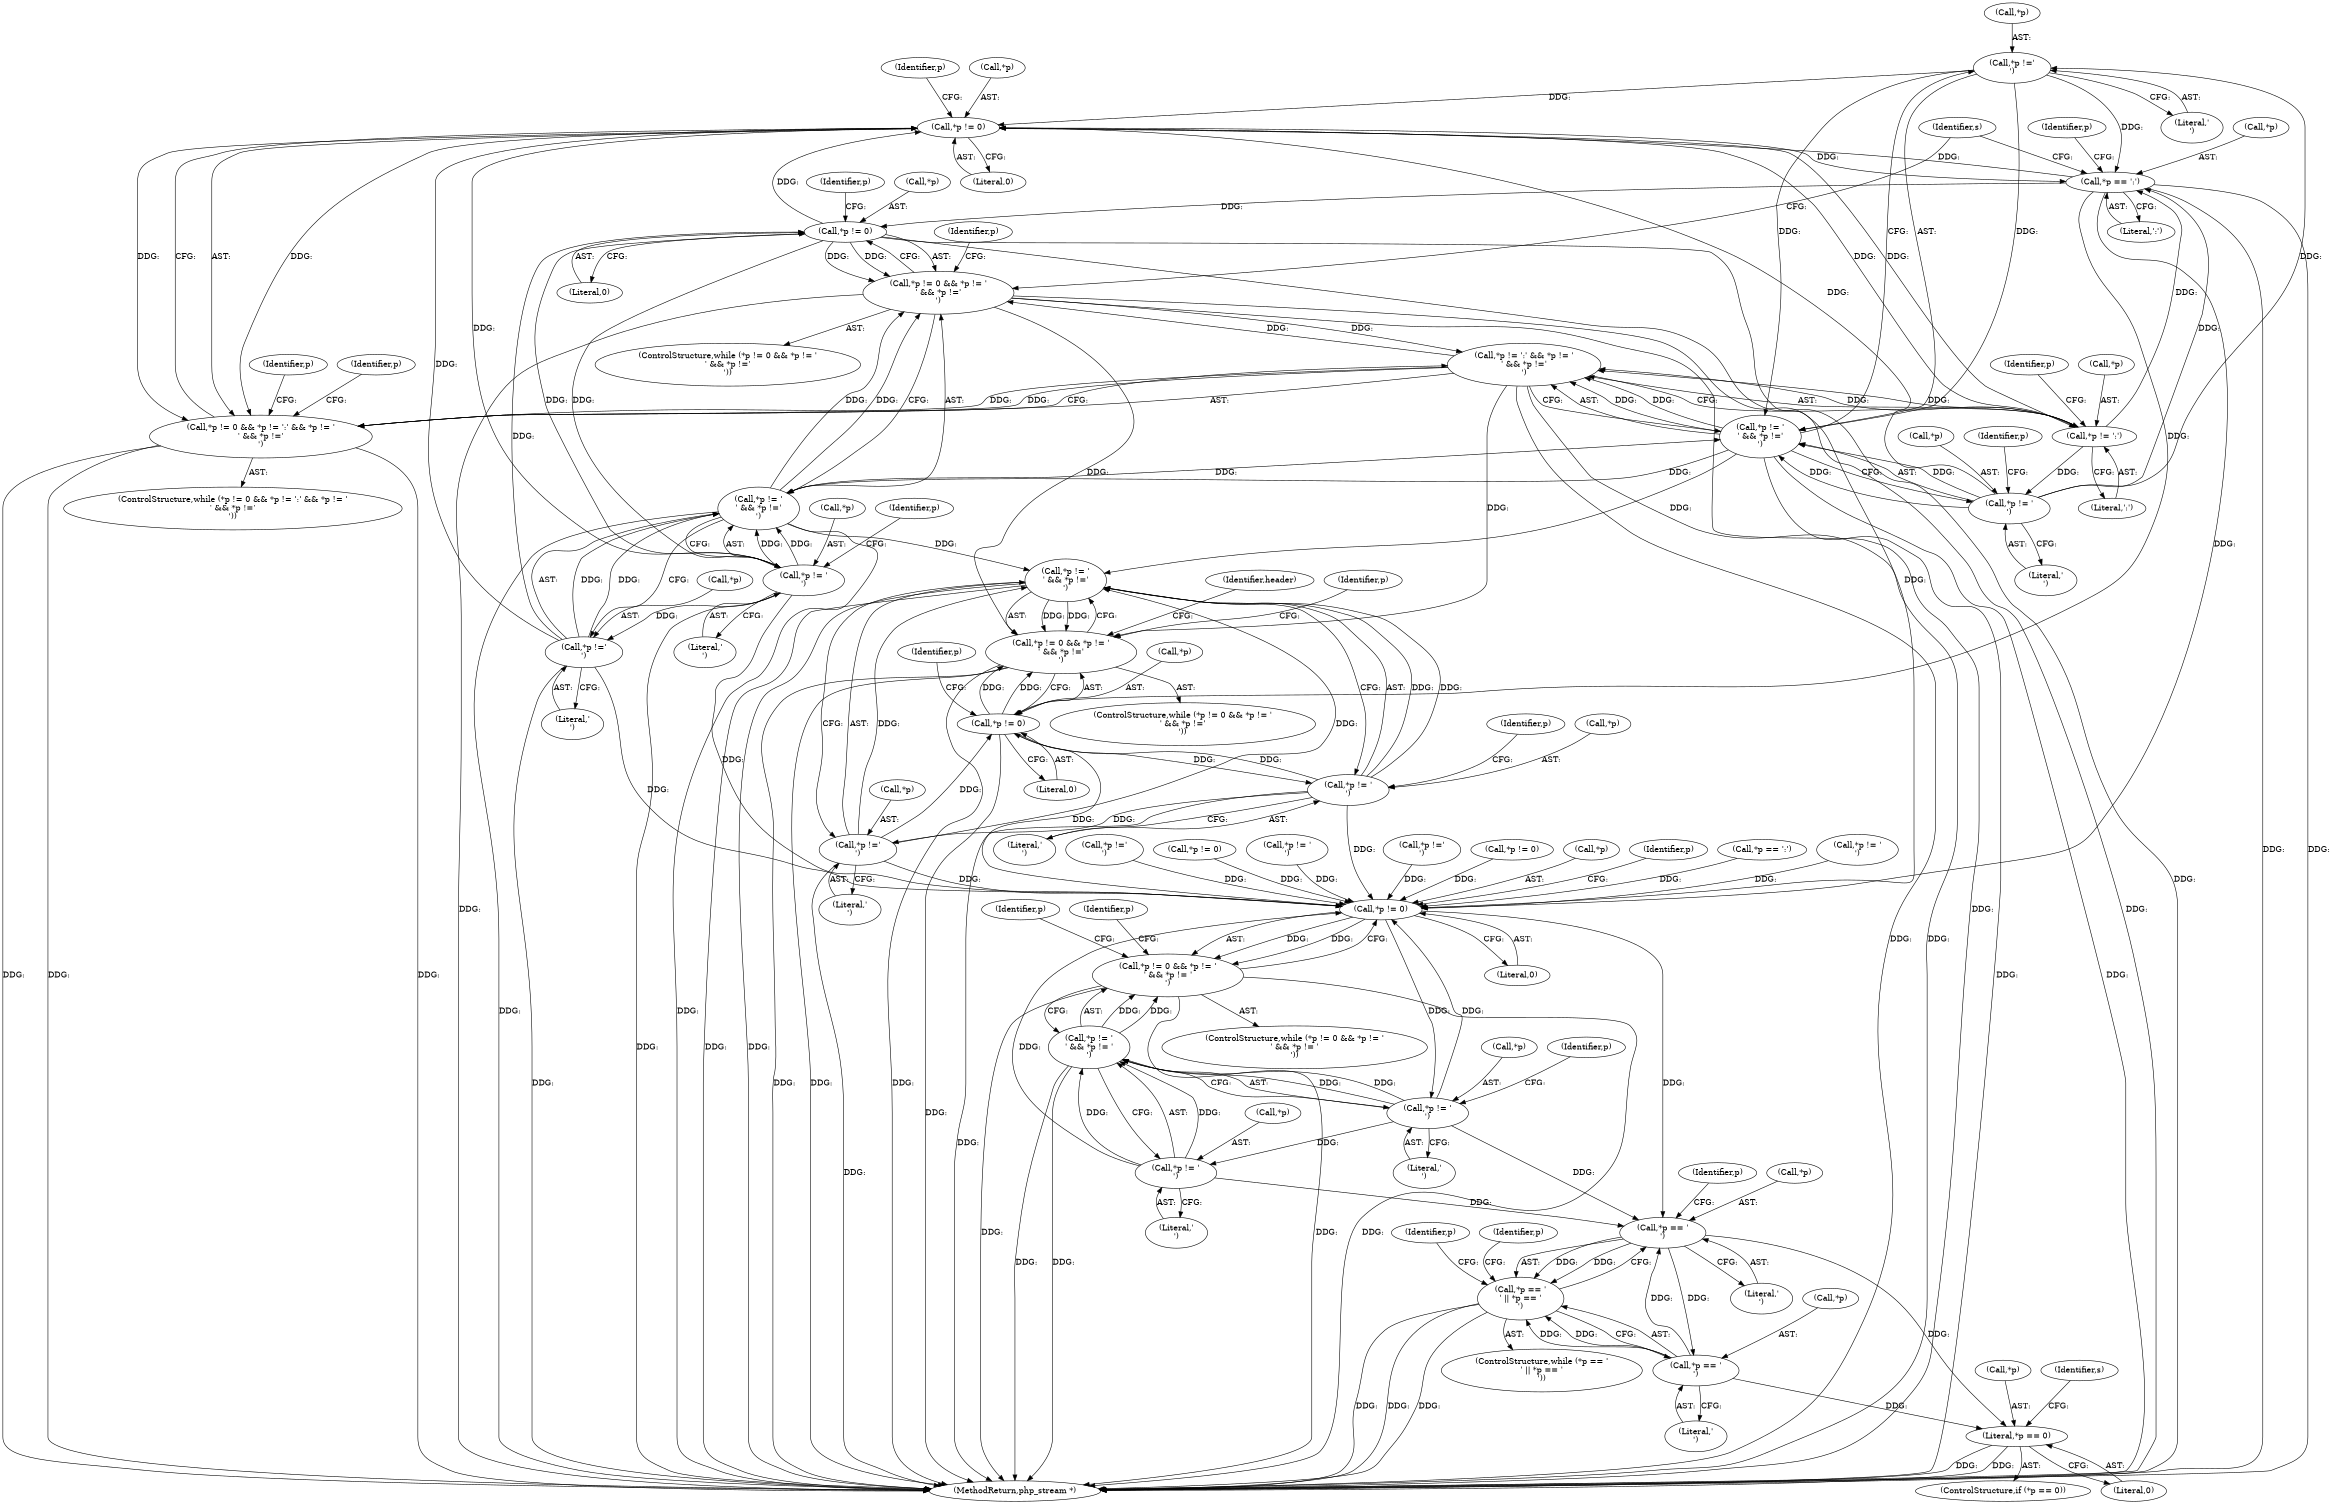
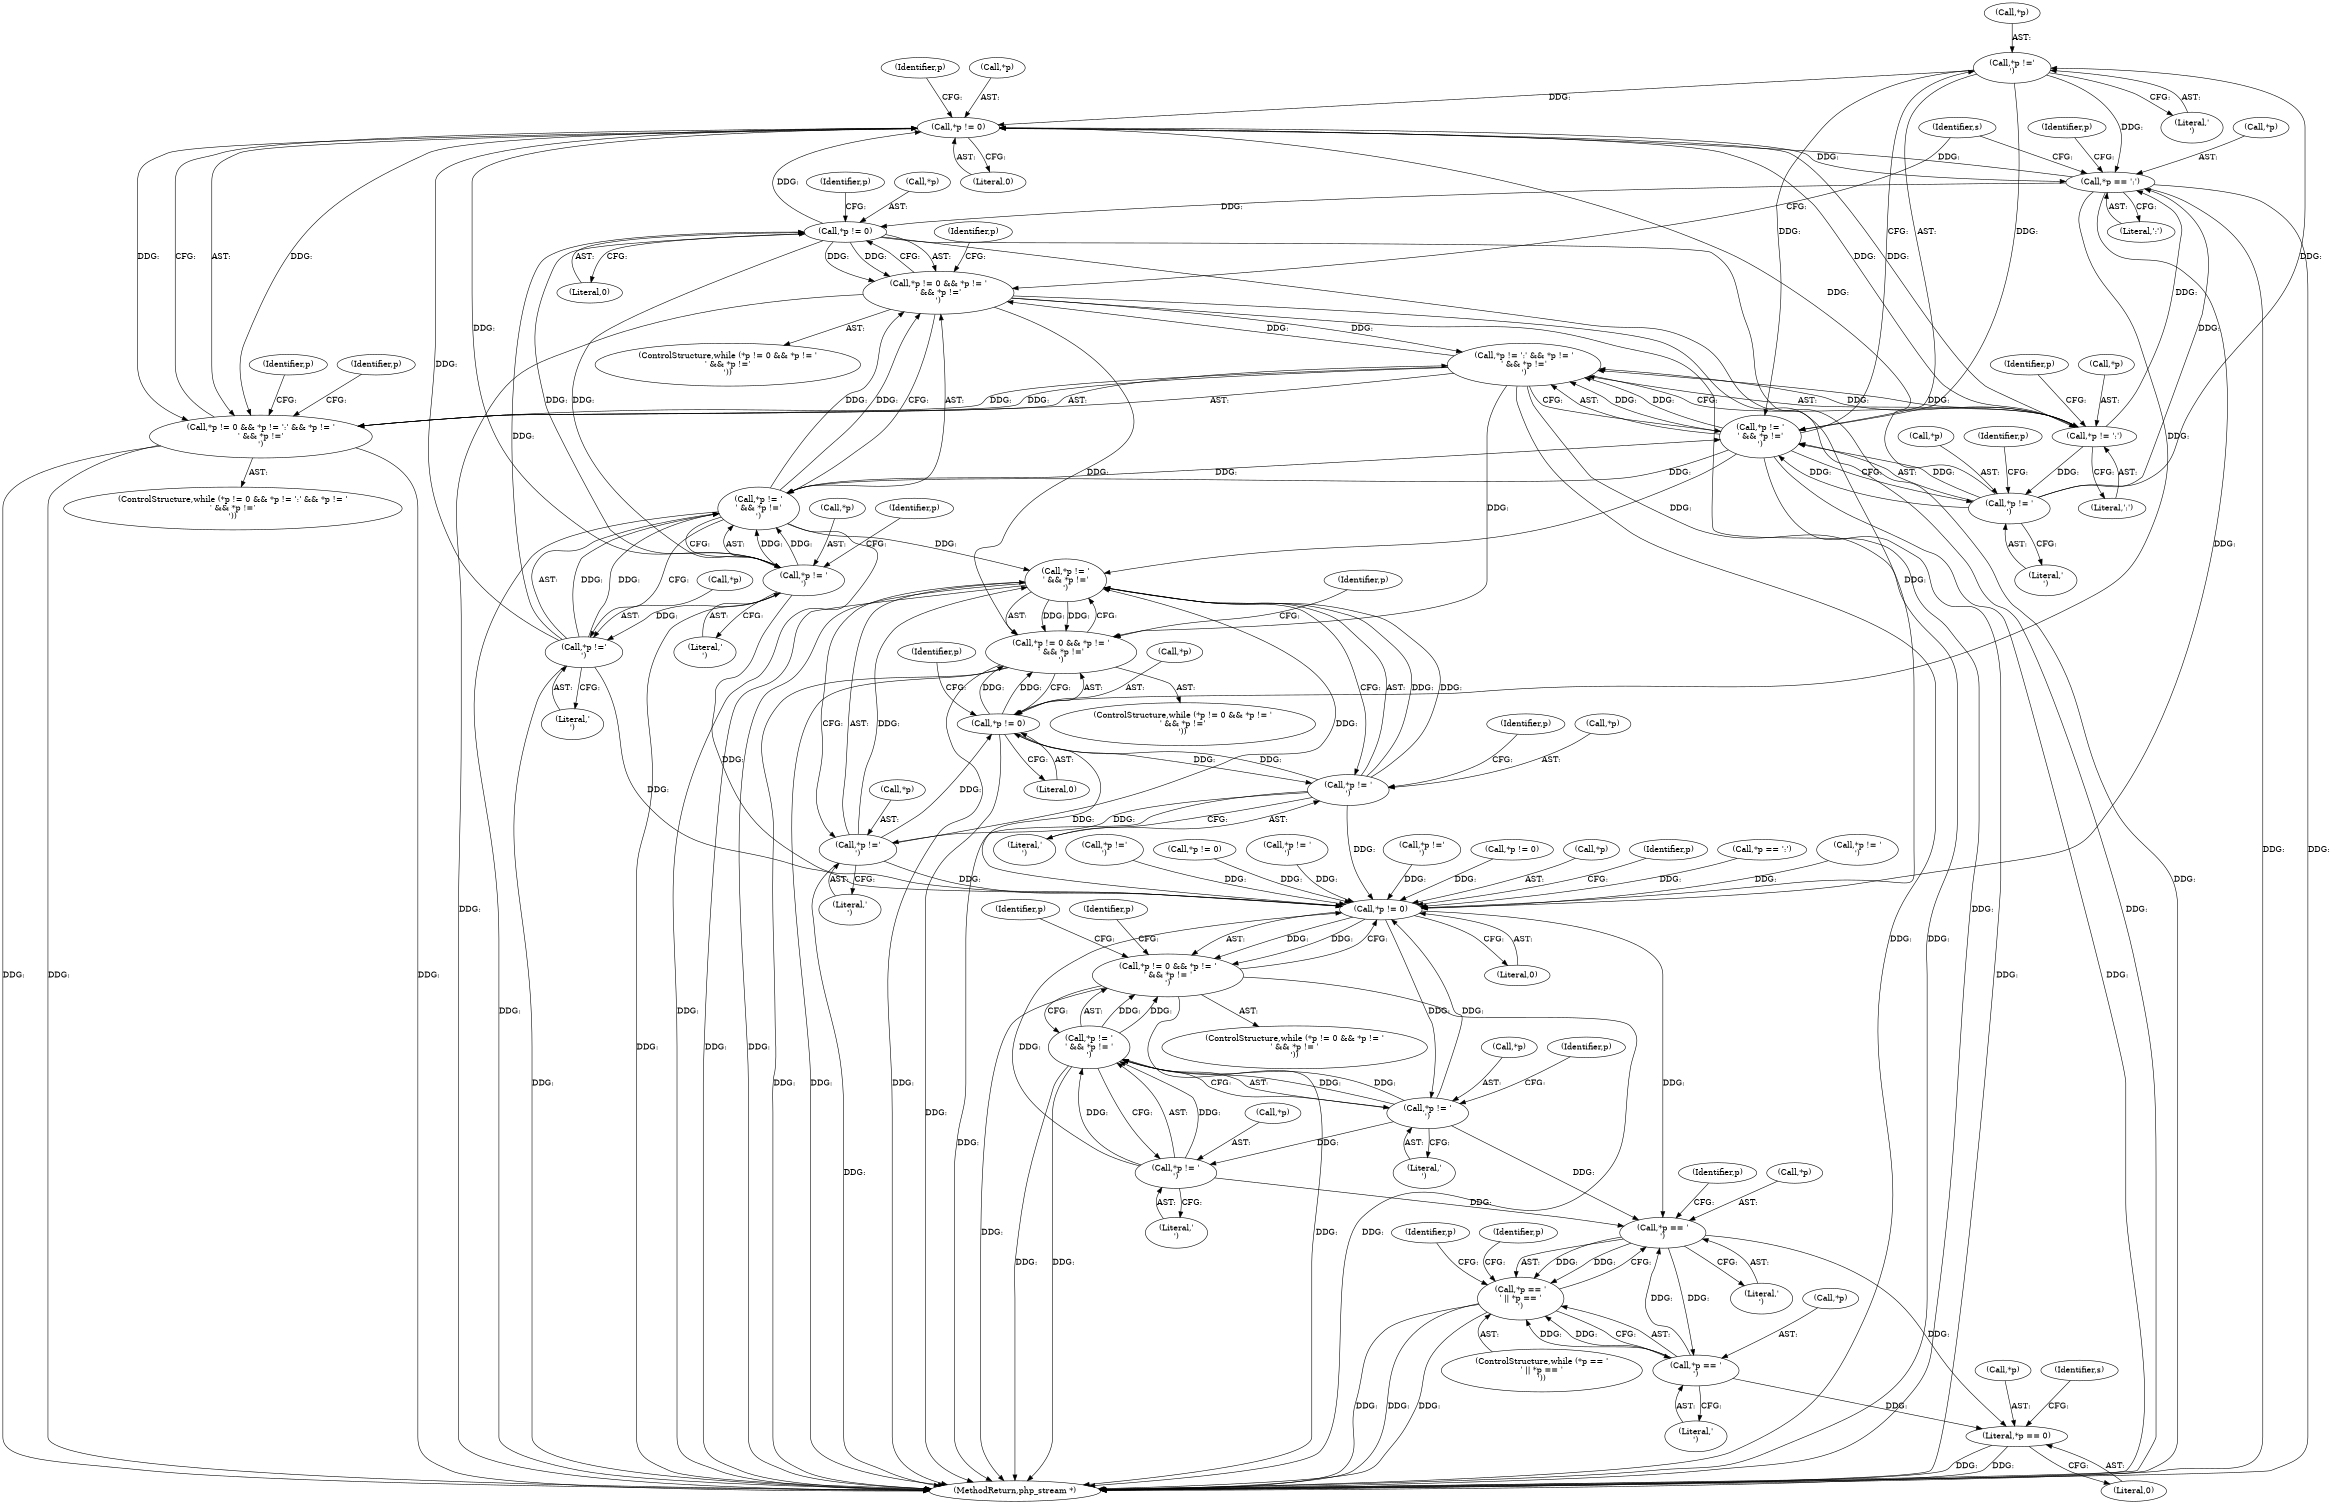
(1079, 401) -> (1079, 401)
(1260, 580) -> none
(1504, 1333) -> (1479, 1336)
(2003, 1491) -> none
